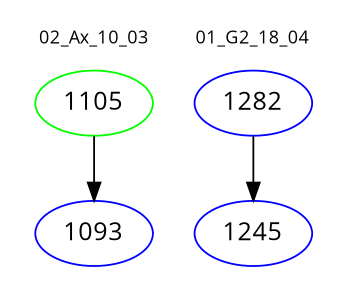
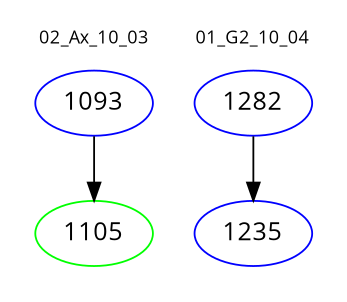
(253, 39) -> (253, 39)
(94, 159) -> (94, 159)
(253, 233) -> (253, 233)
